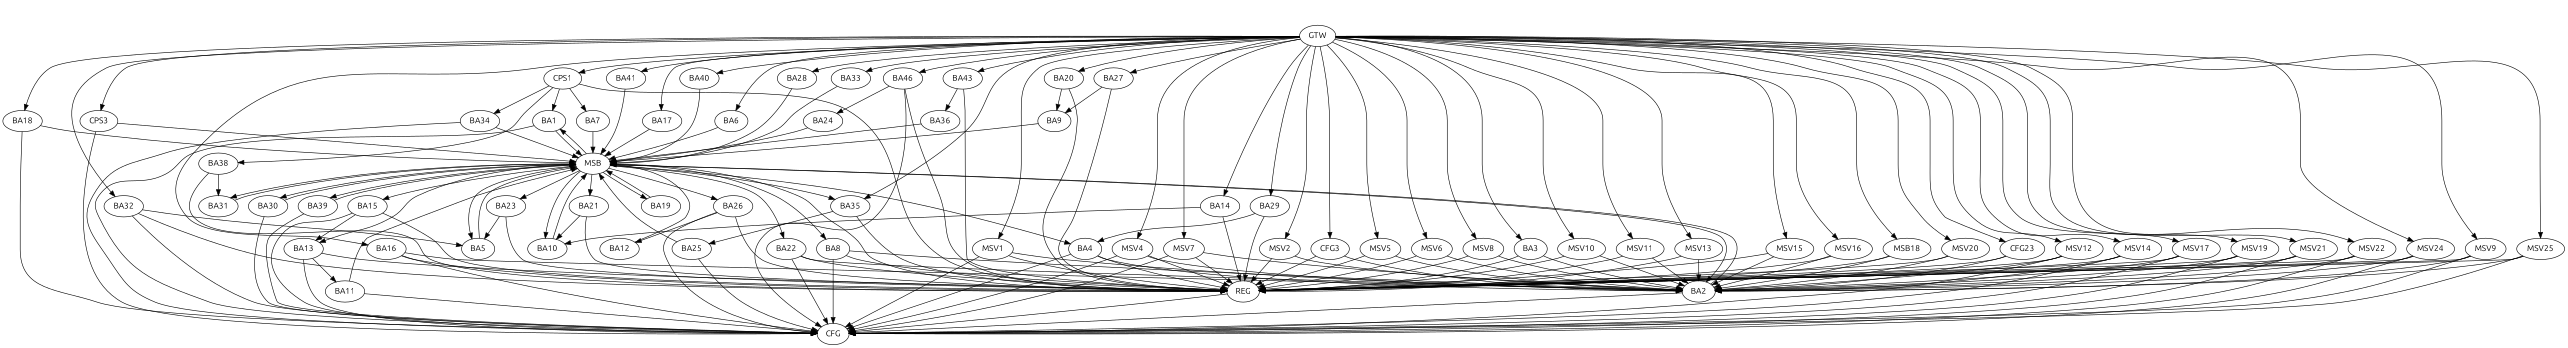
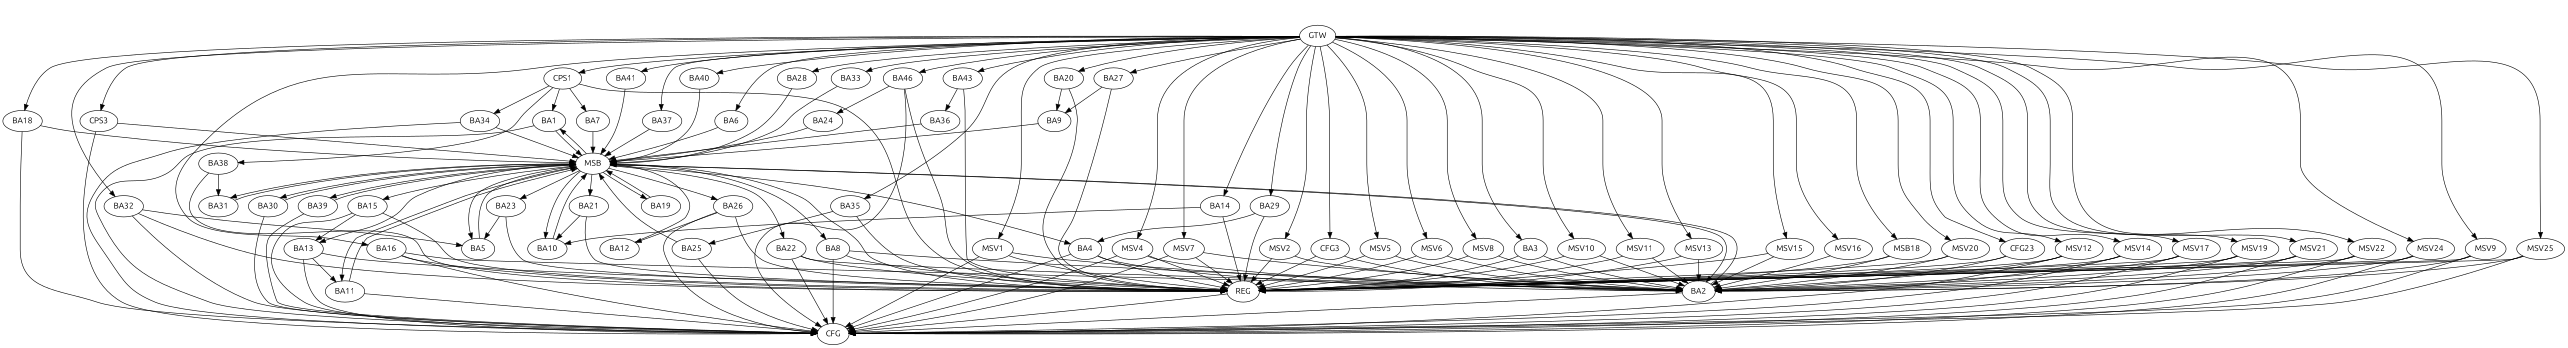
(662, 121) -> (662, 121)
(720, 177) -> (445, 203)
(1549, 282) -> none
